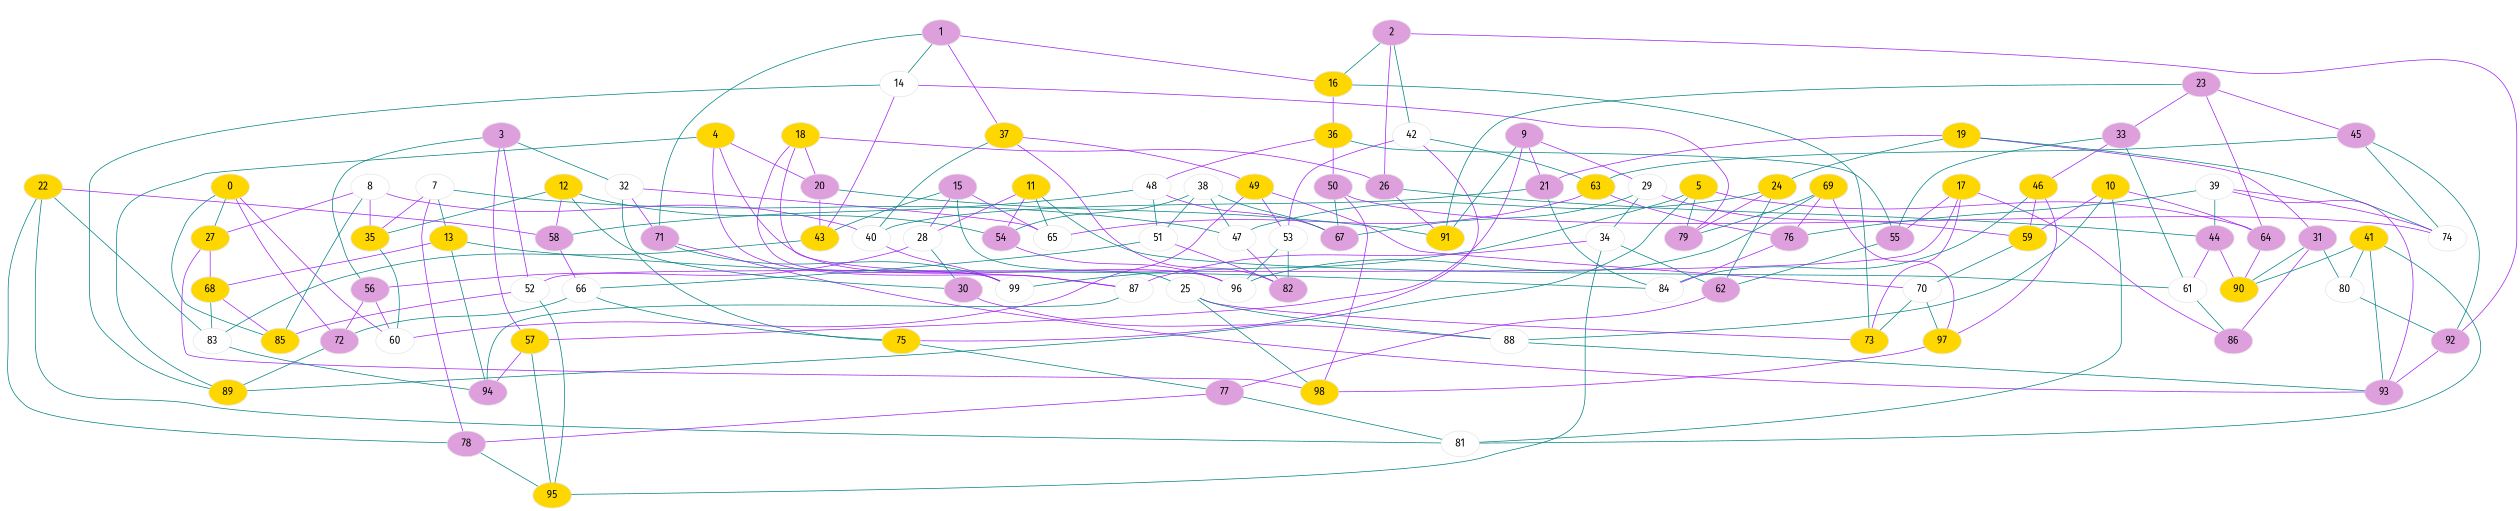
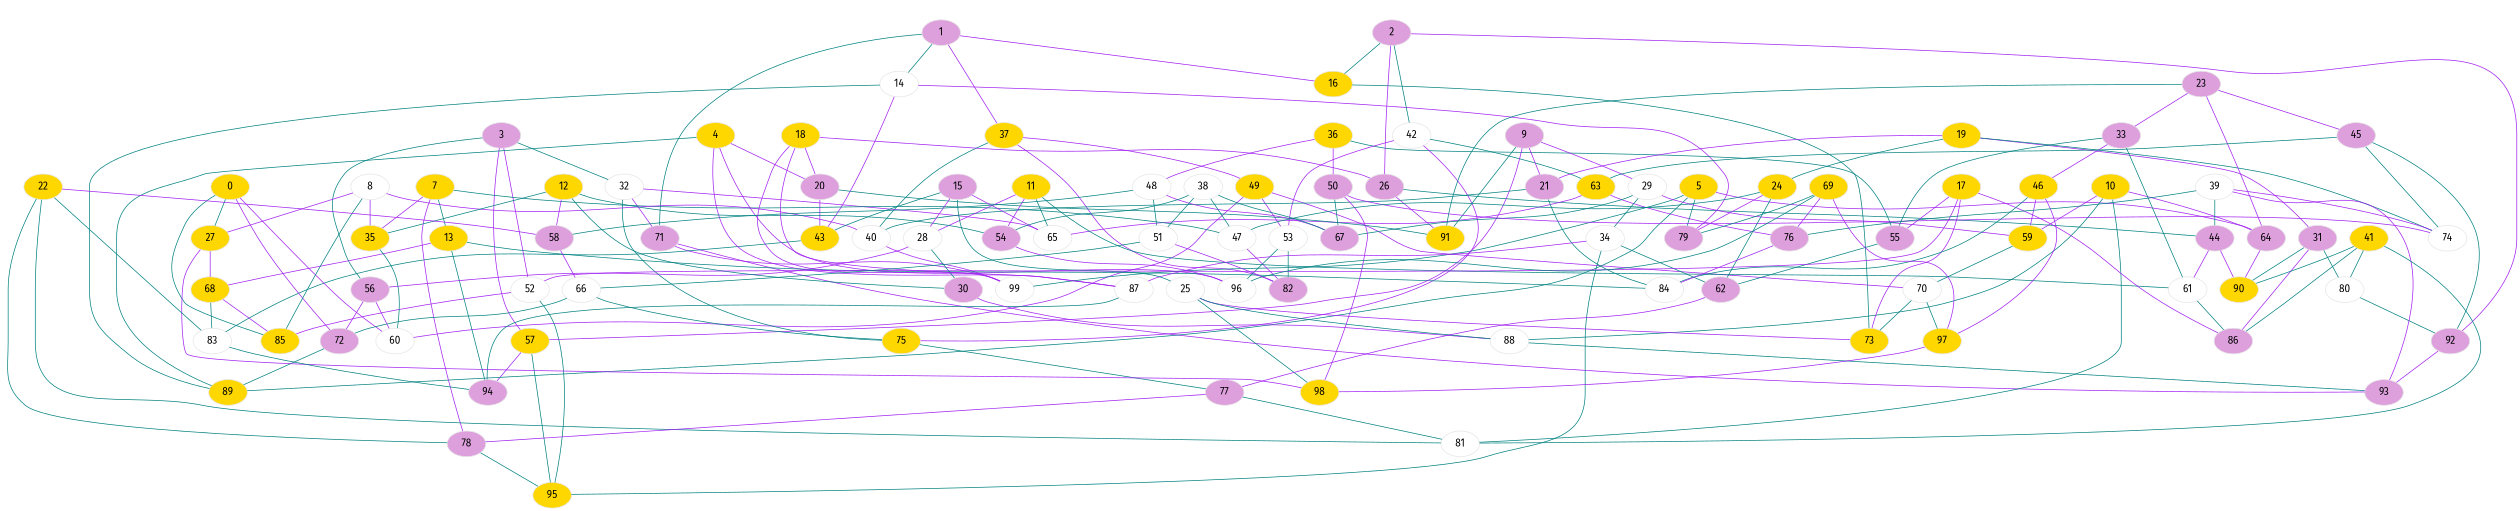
(1333, 110) -> none
(435, 187) -> (435, 187)
(871, 262) -> (871, 262)
(2377, 315) -> (2302, 290)
